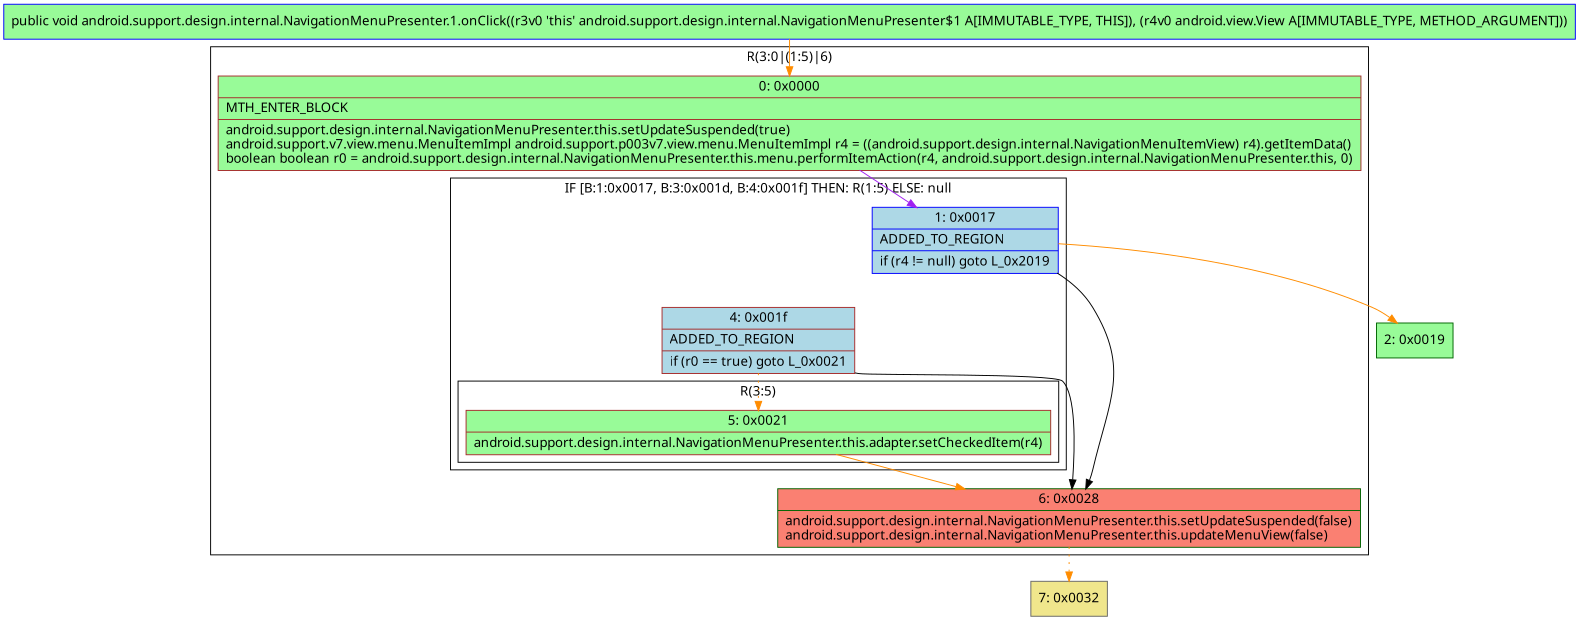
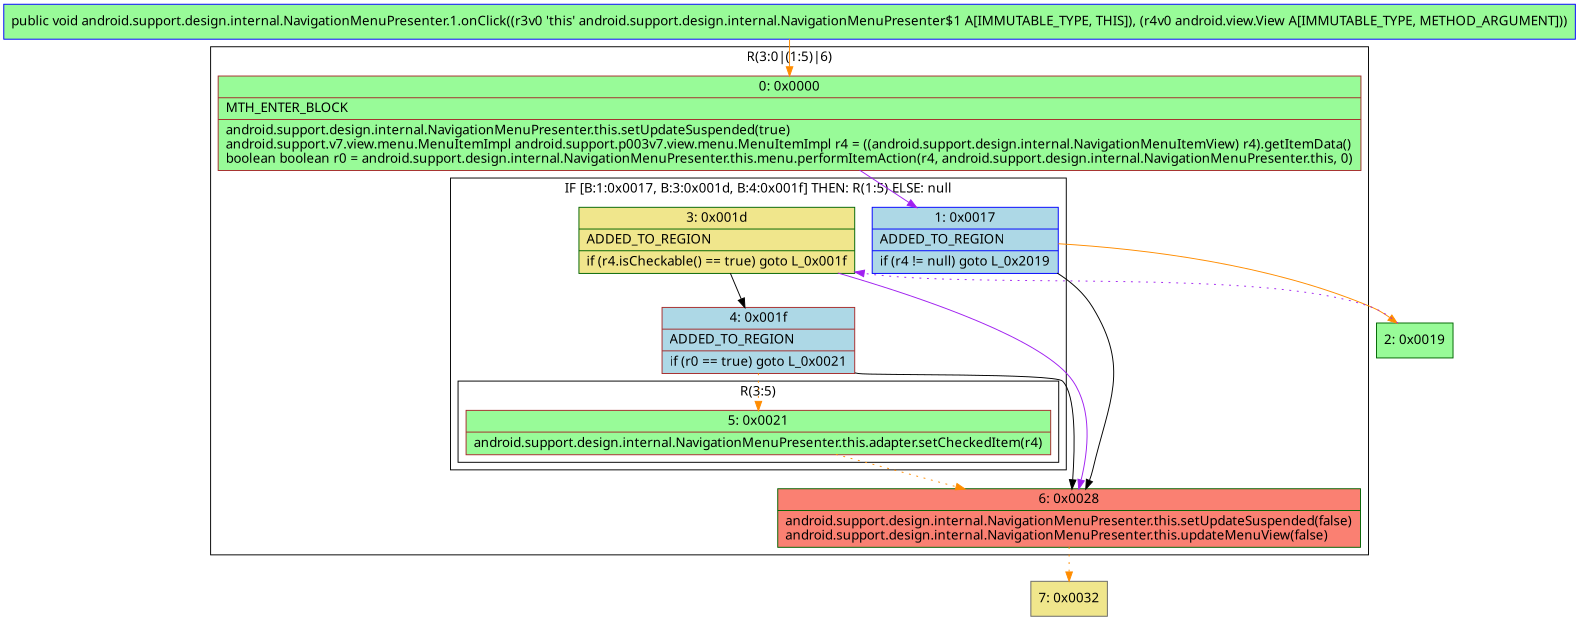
none -> (717, 240)
(917, 476) -> (917, 476)
